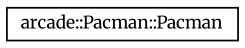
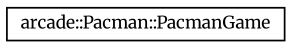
(122, 24) -> (146, 24)
